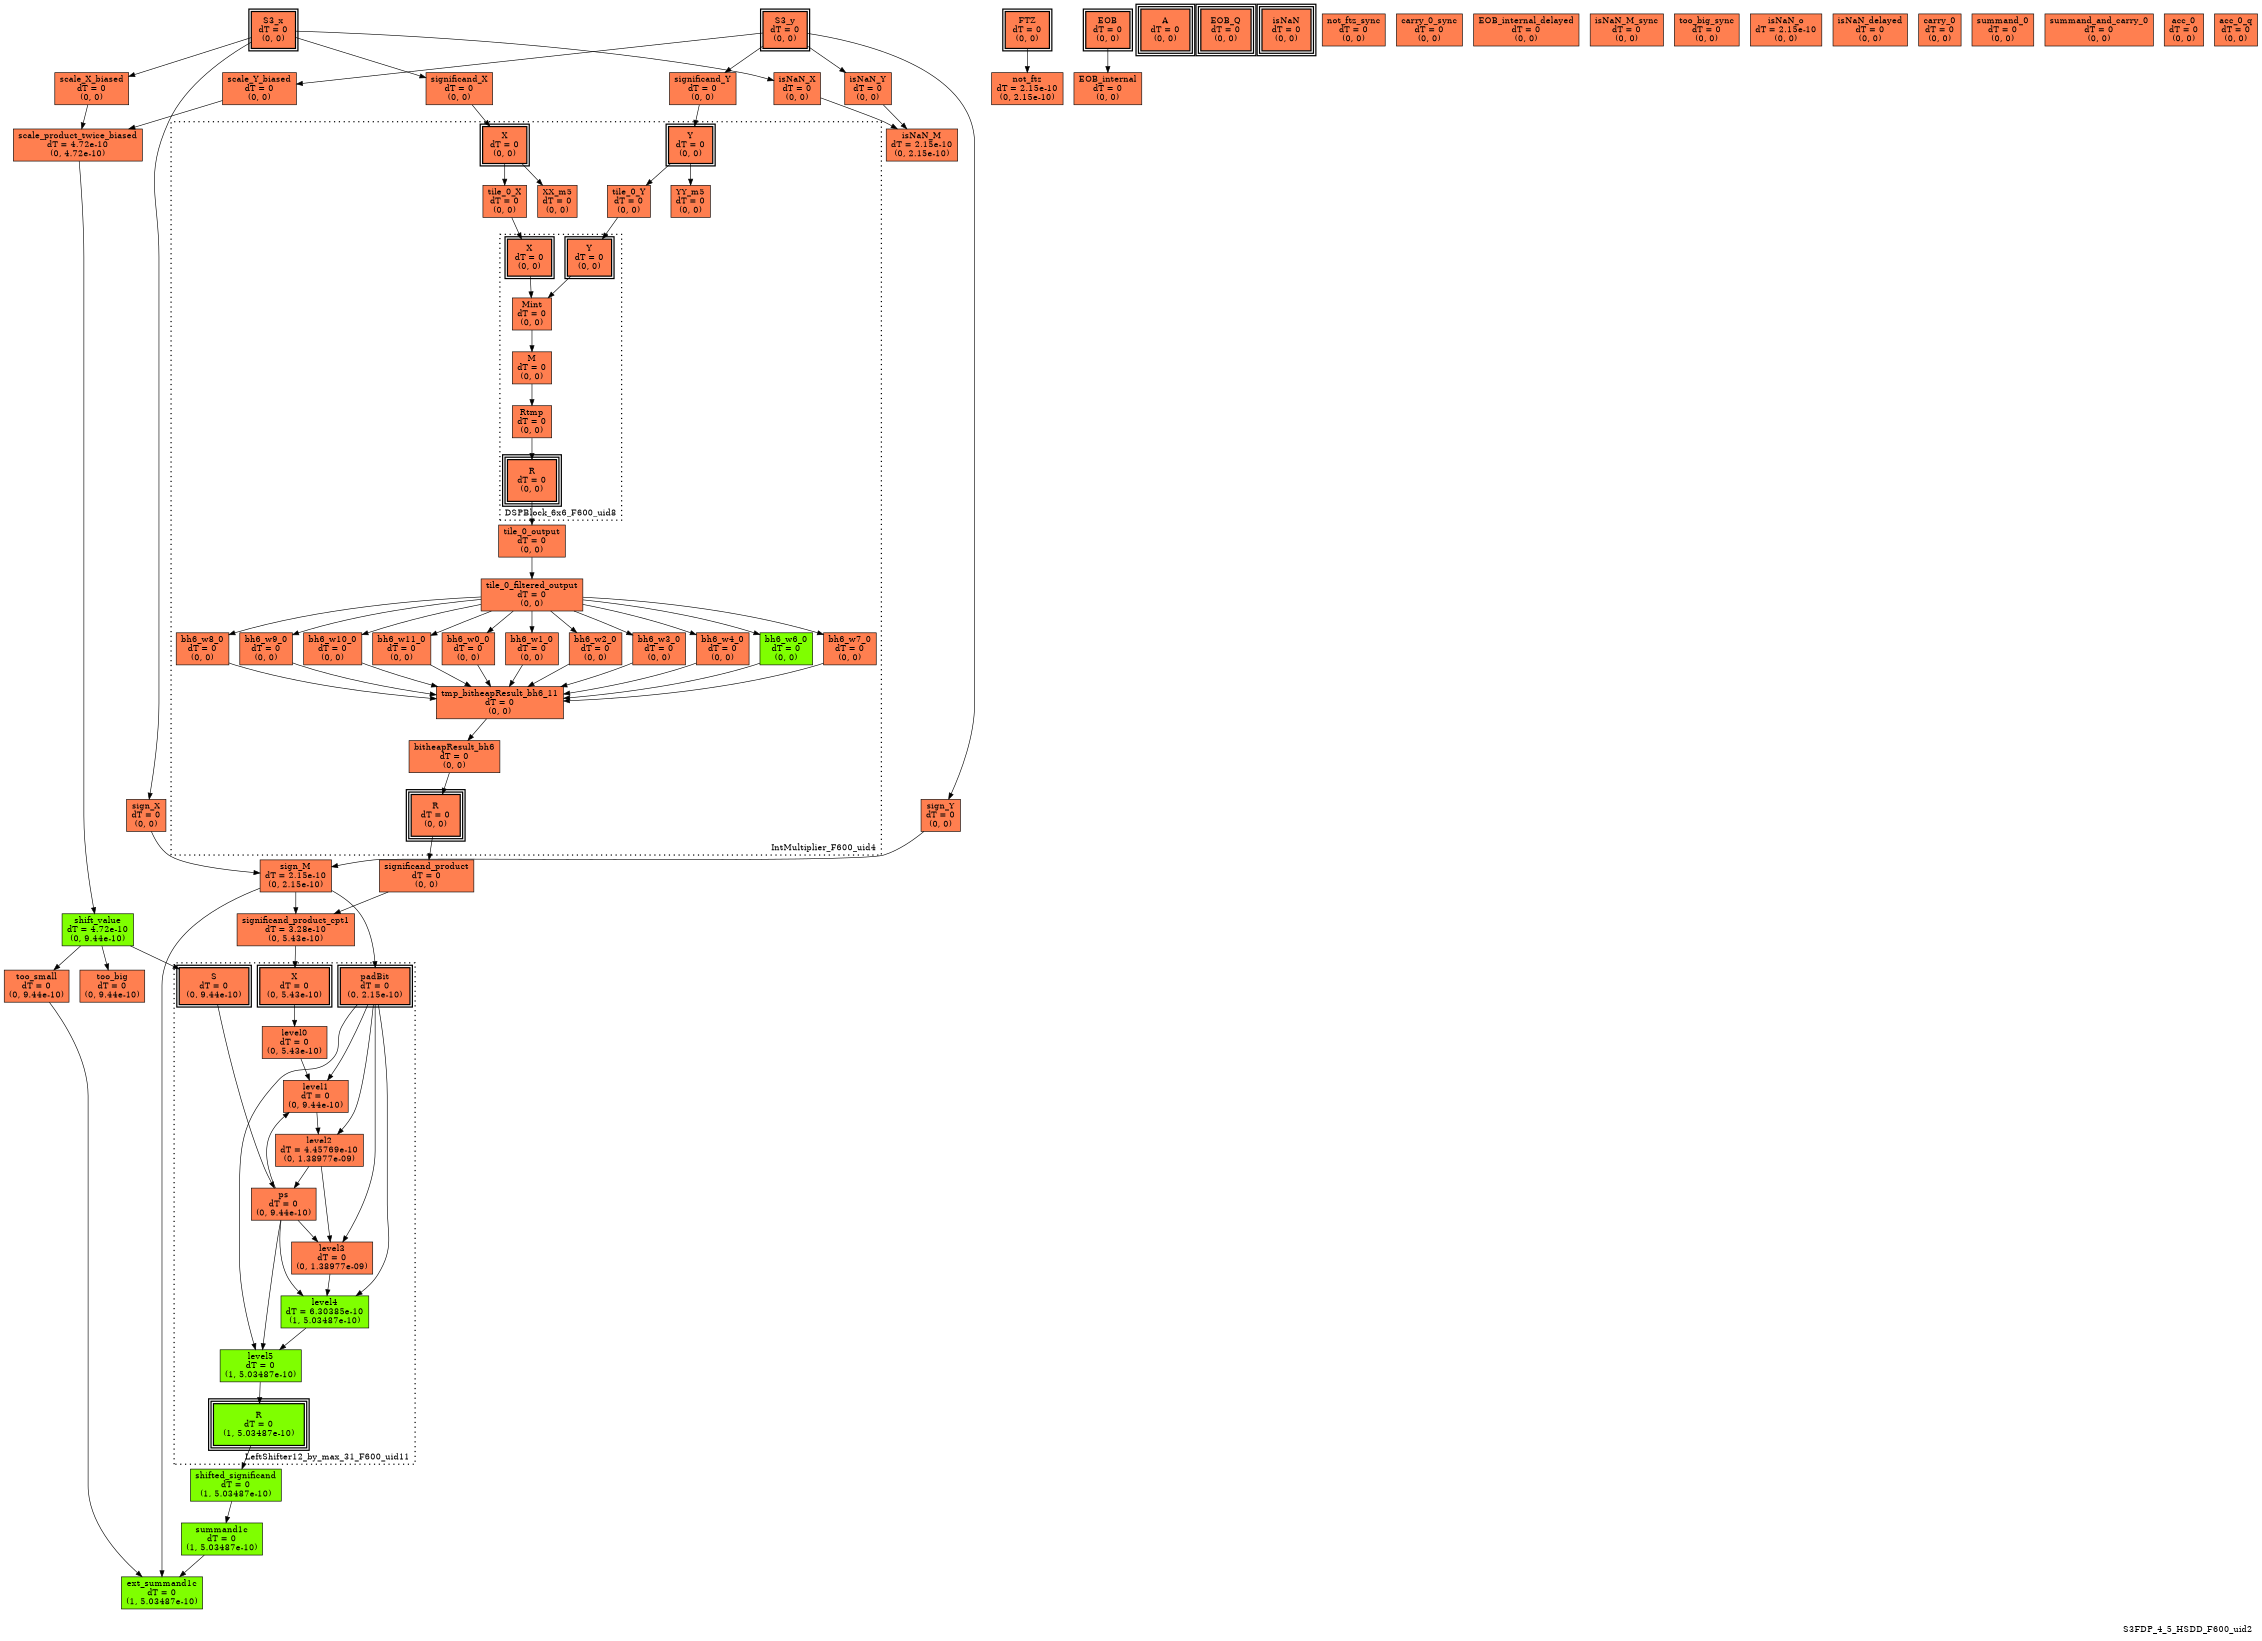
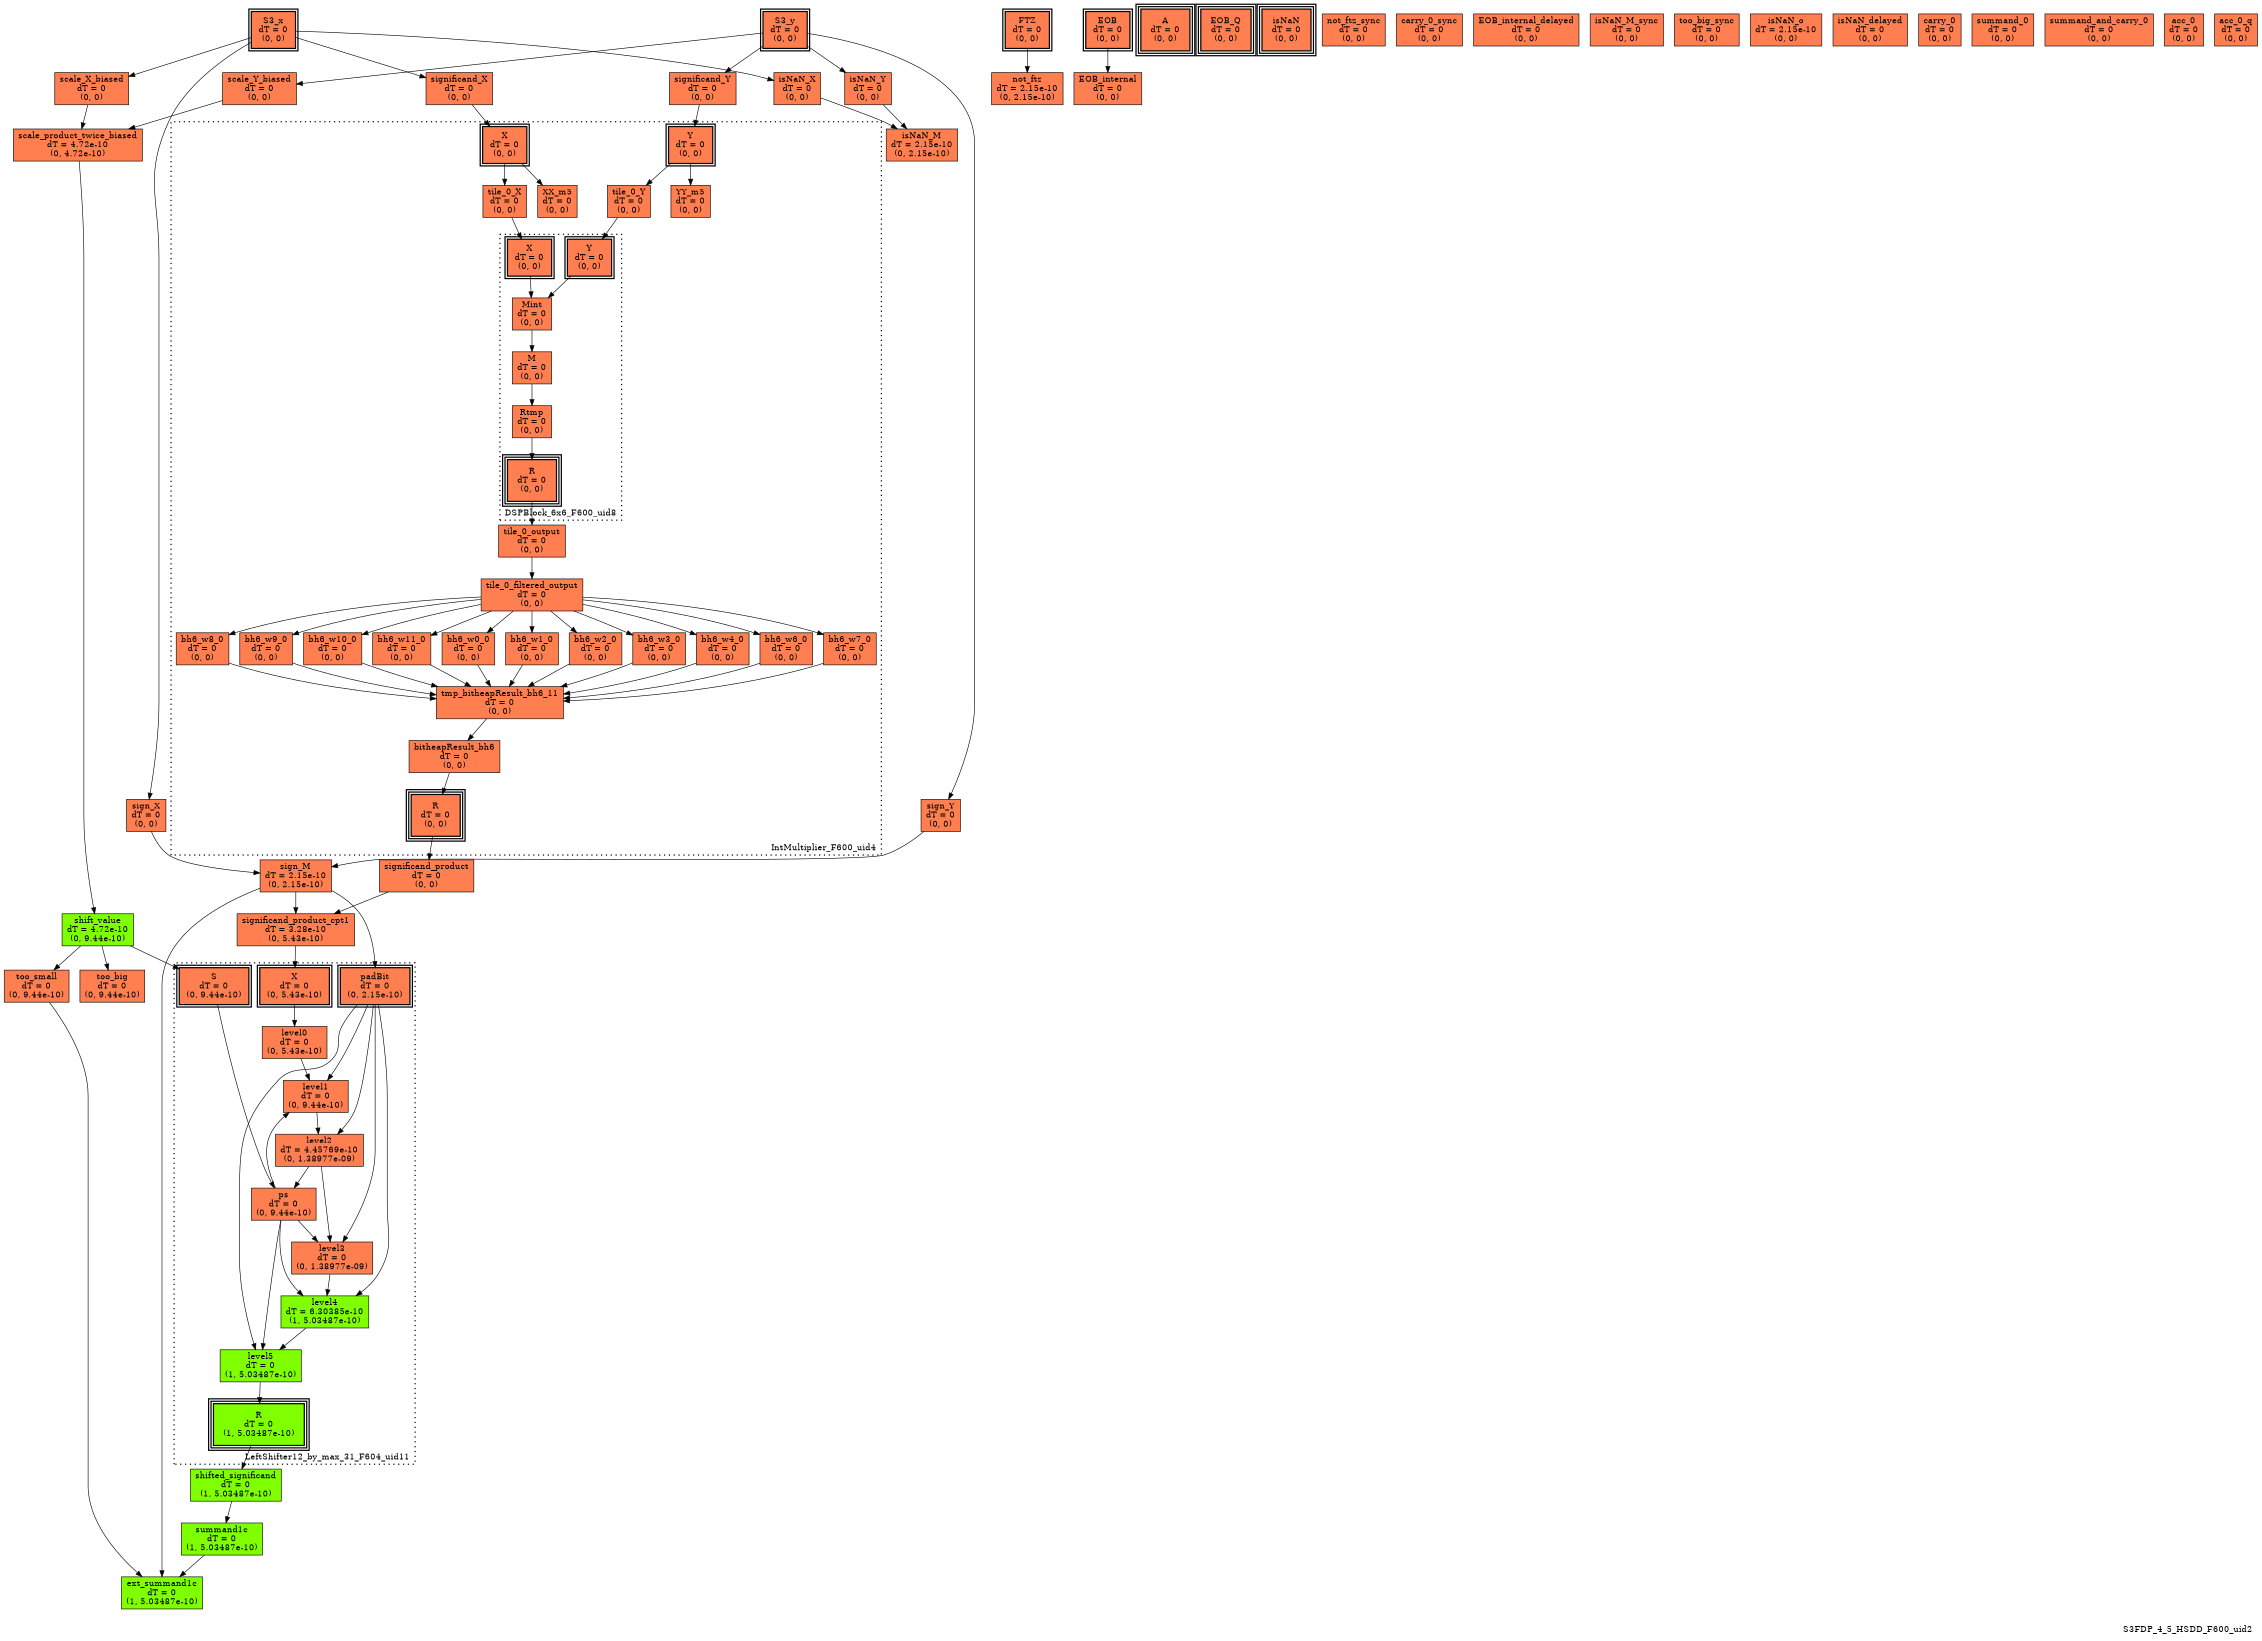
(786, 649) -> (786, 649)
(328, 1457) -> (328, 1457)
